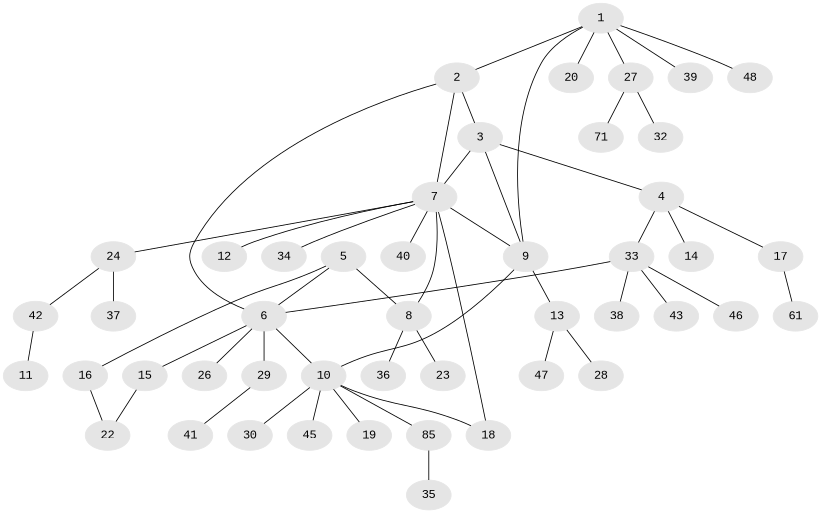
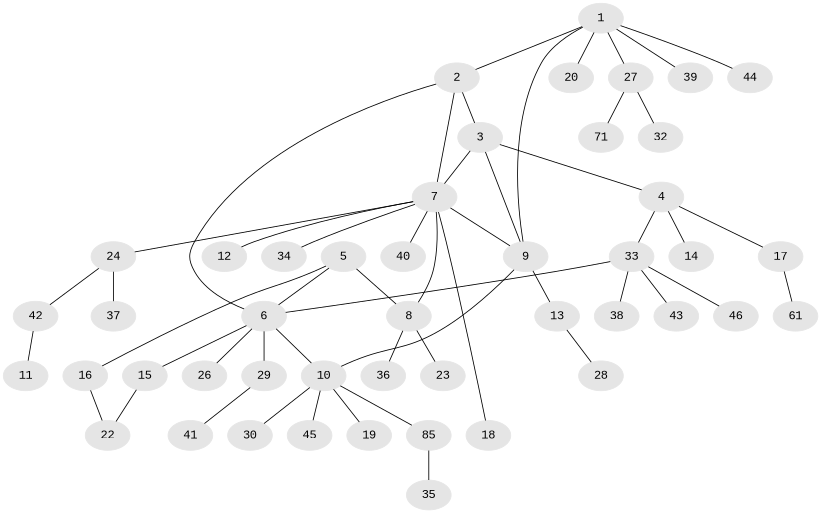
(750, 78) -> (750, 78)
(541, 376) -> none
(406, 406) -> none
